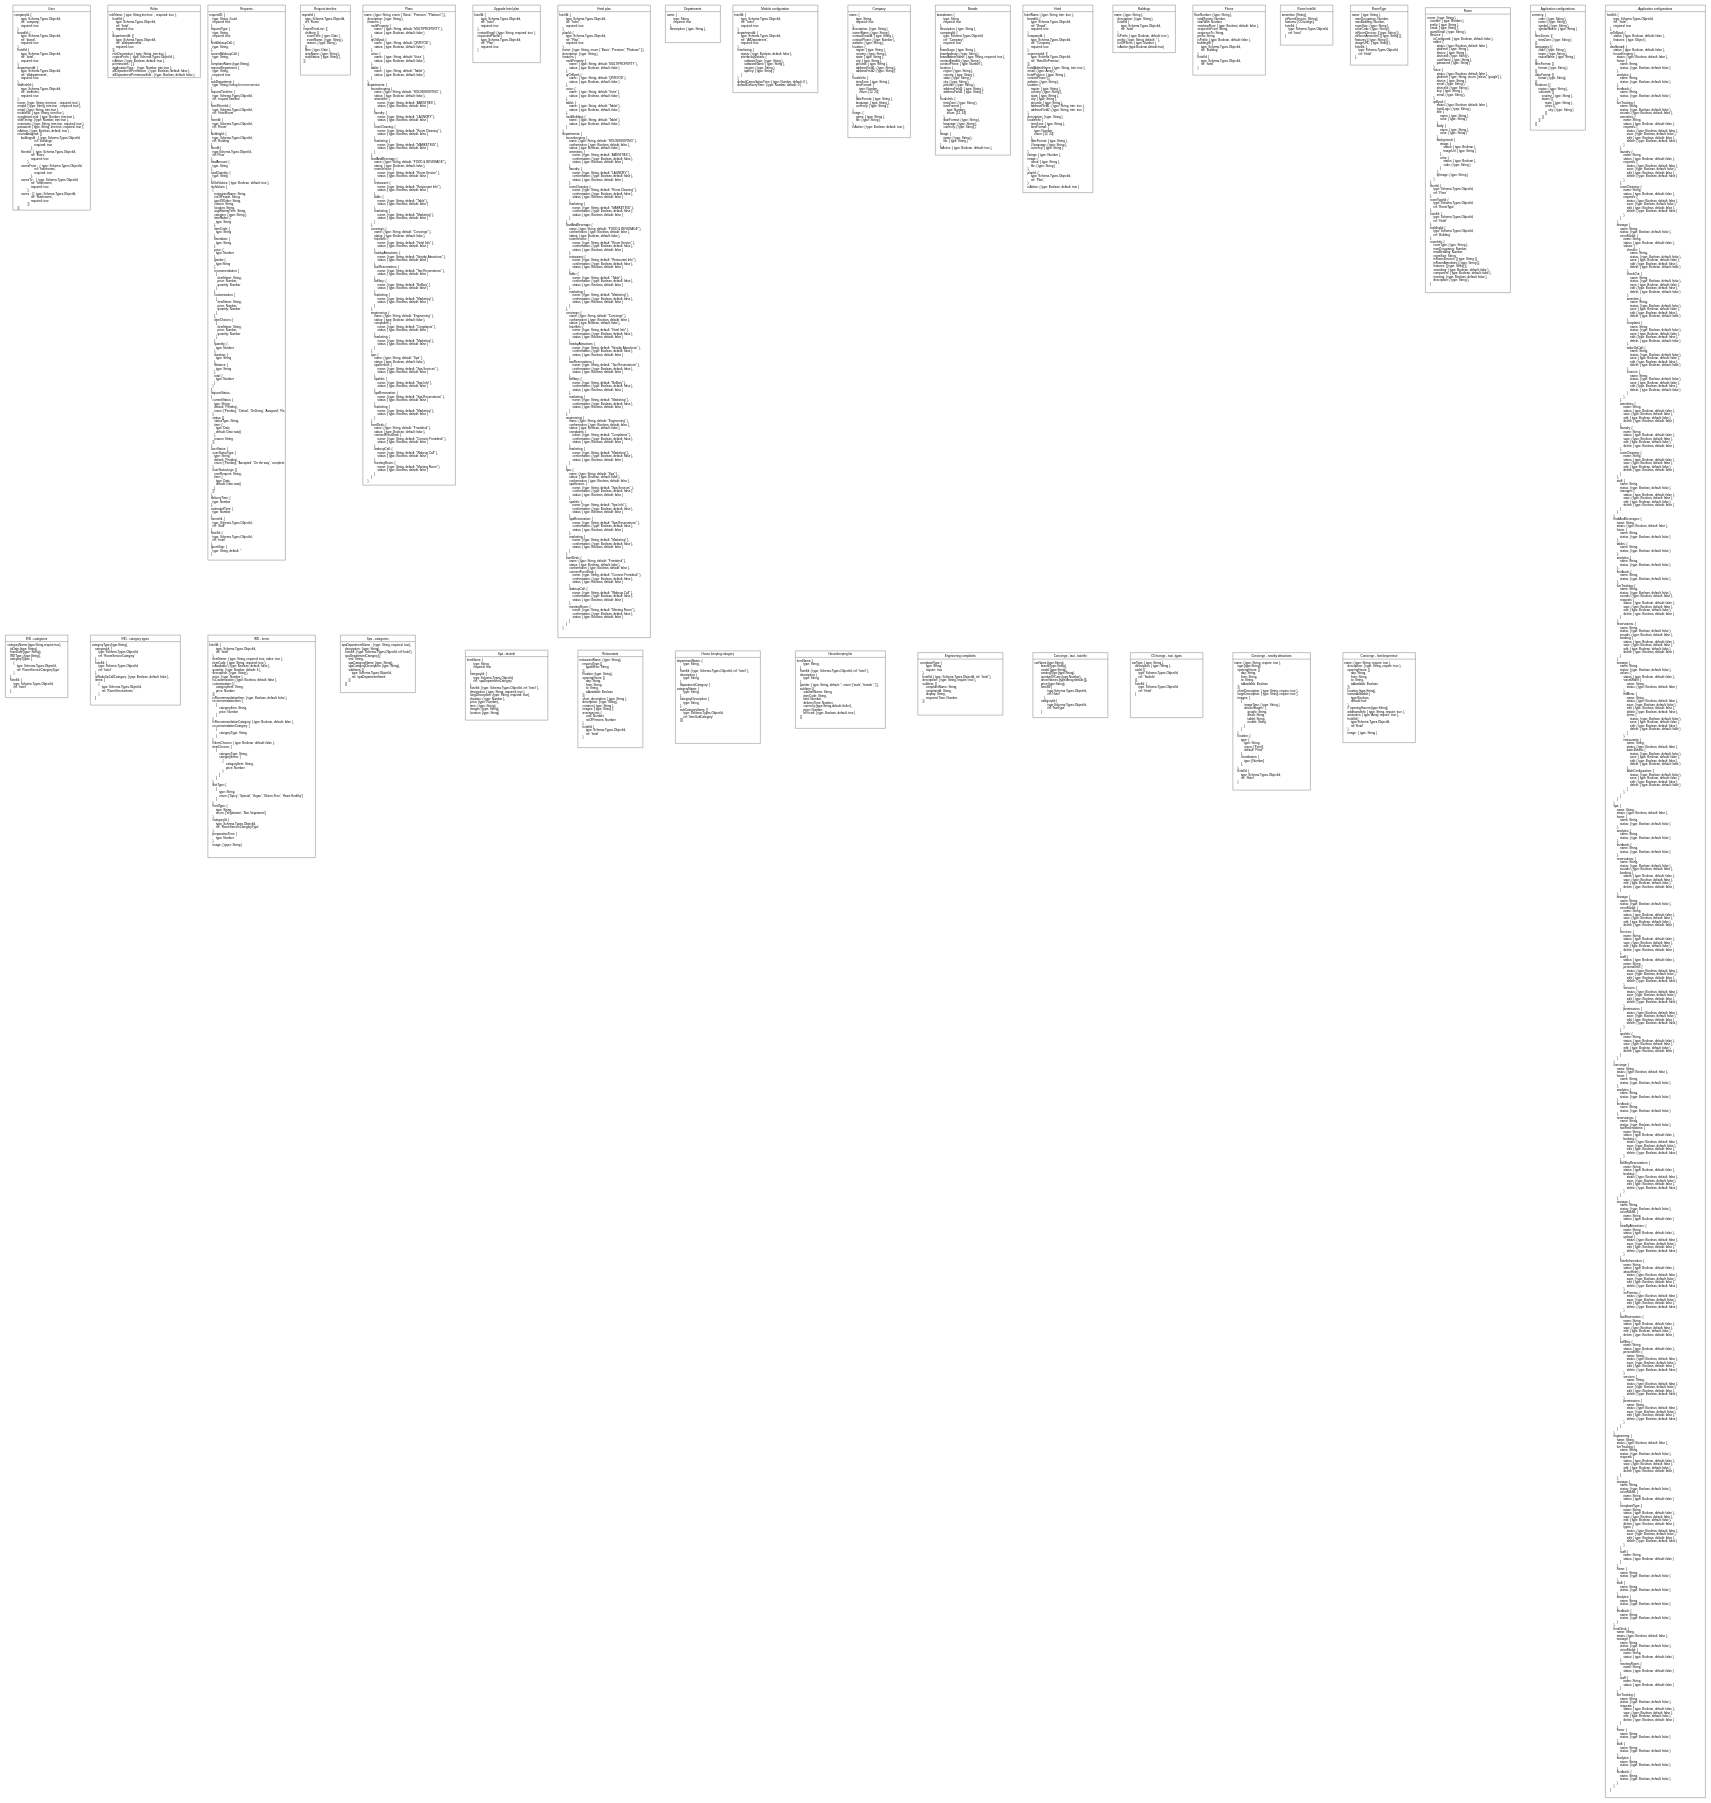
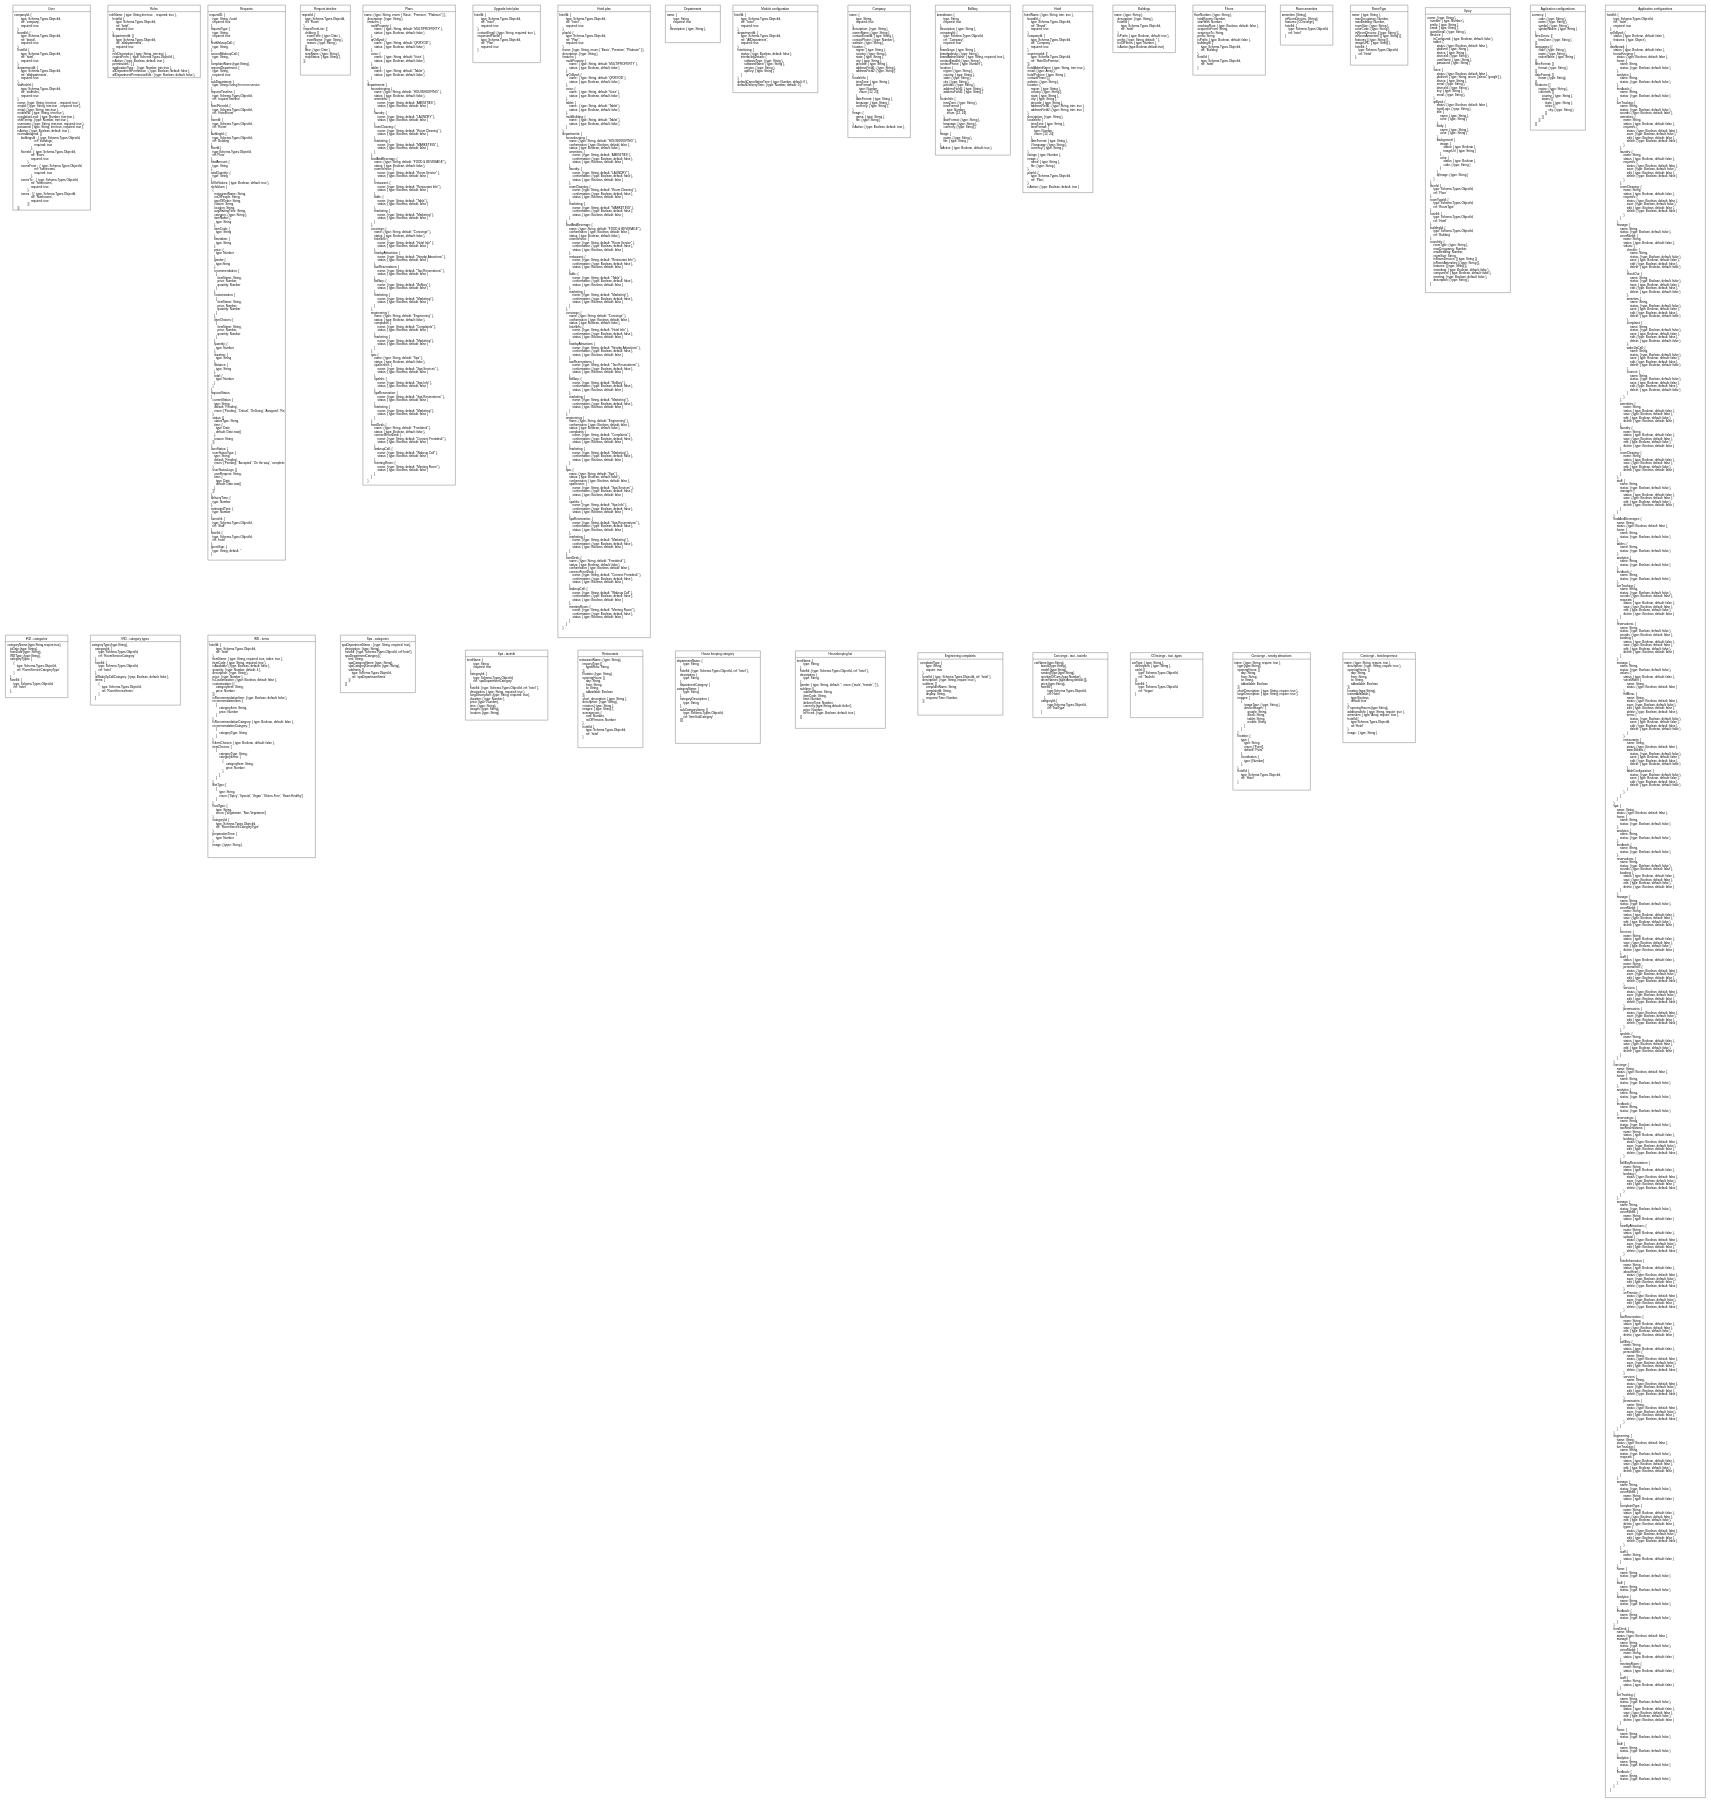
(973, 9) -> (973, 9)
(1306, 9) -> (1306, 9)
(1468, 11) -> (1468, 11)
(1152, 663) -> (1152, 663)
